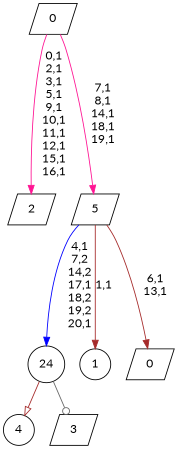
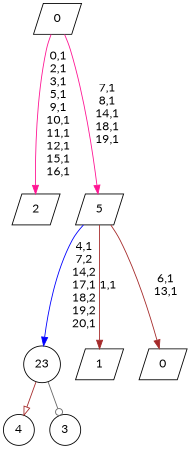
(46, 364) -> (42, 364)
(95, 364) -> (100, 364)
(74, 430) -> (65, 430)
